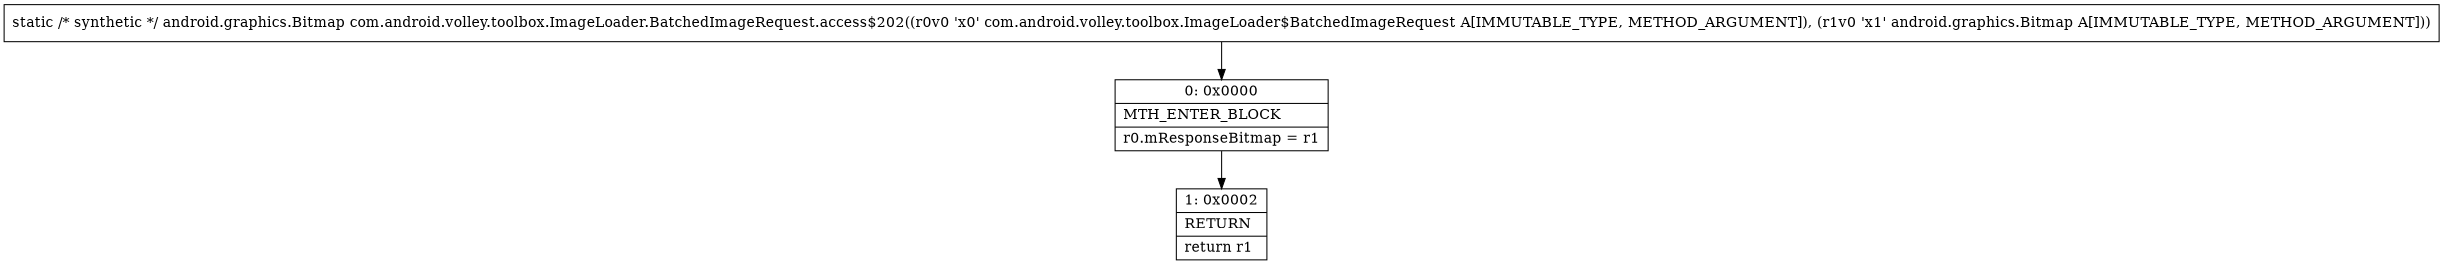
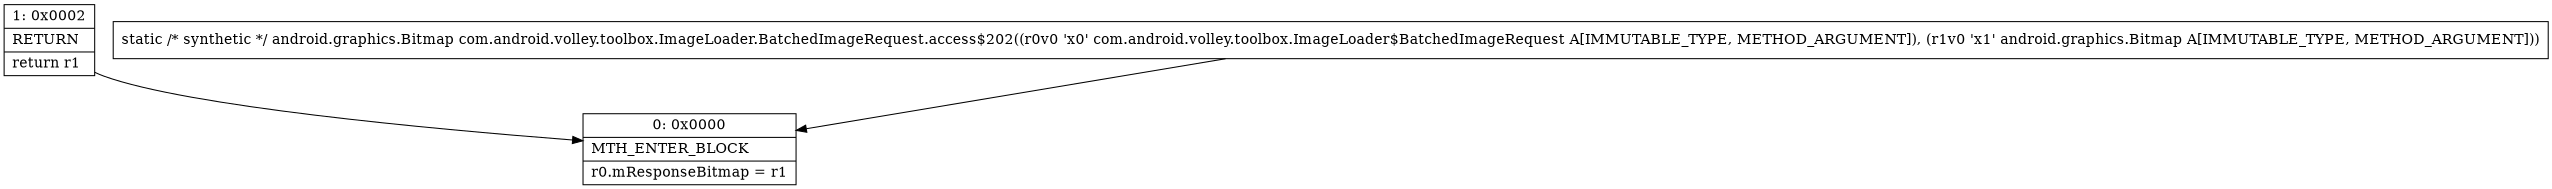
(1222, 165) -> (332, 117)
